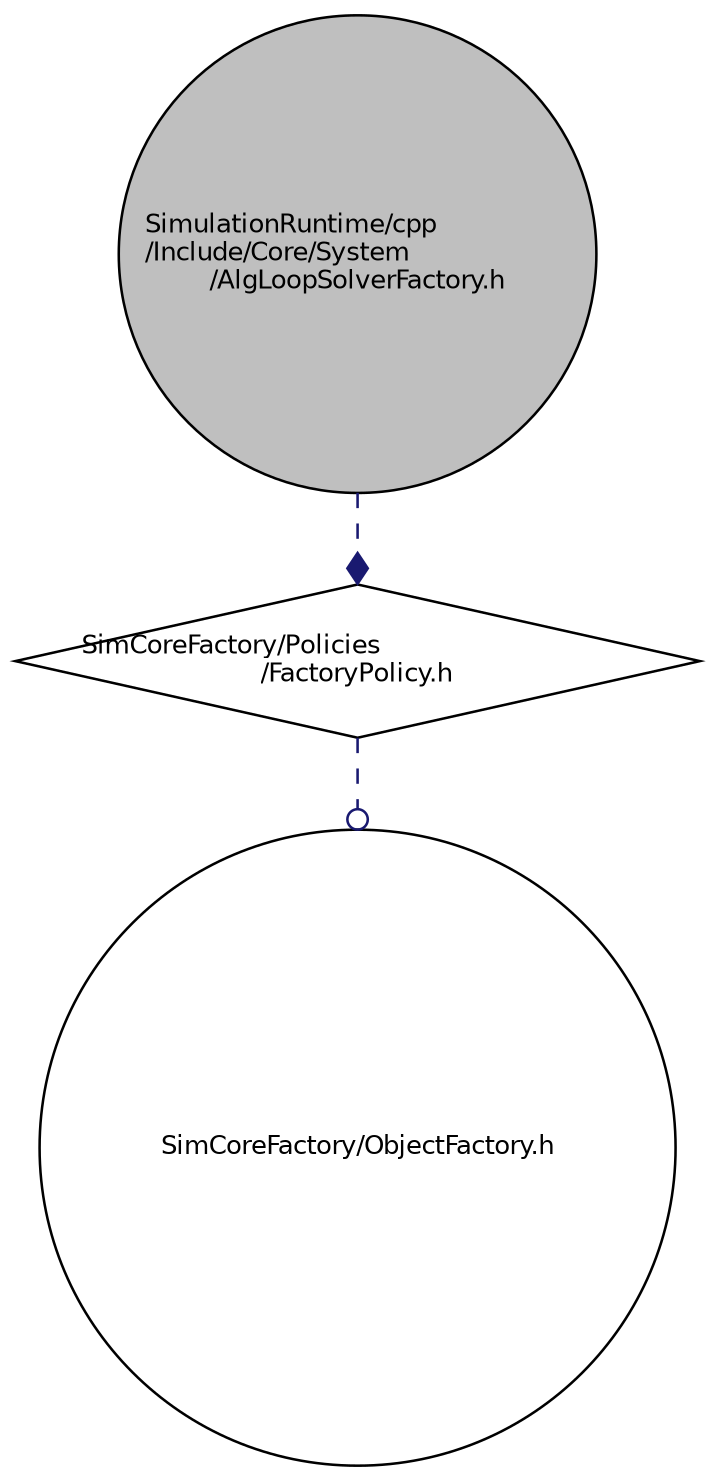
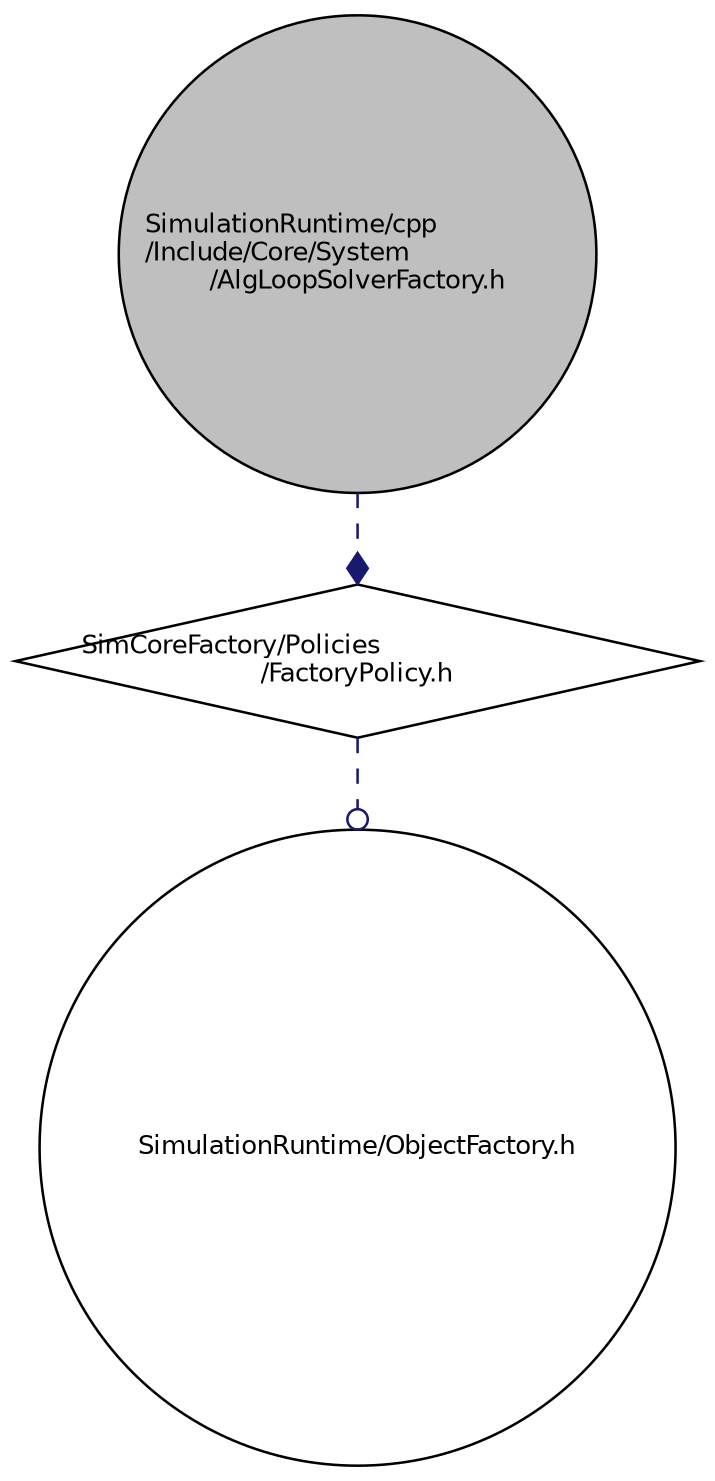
(358, 1148) -> (358, 1148)
